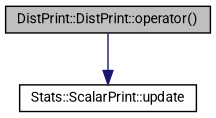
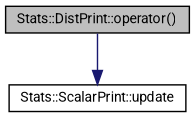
(108, 20) -> (97, 20)
